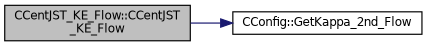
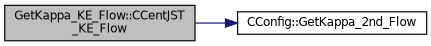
(98, 23) -> (100, 23)
